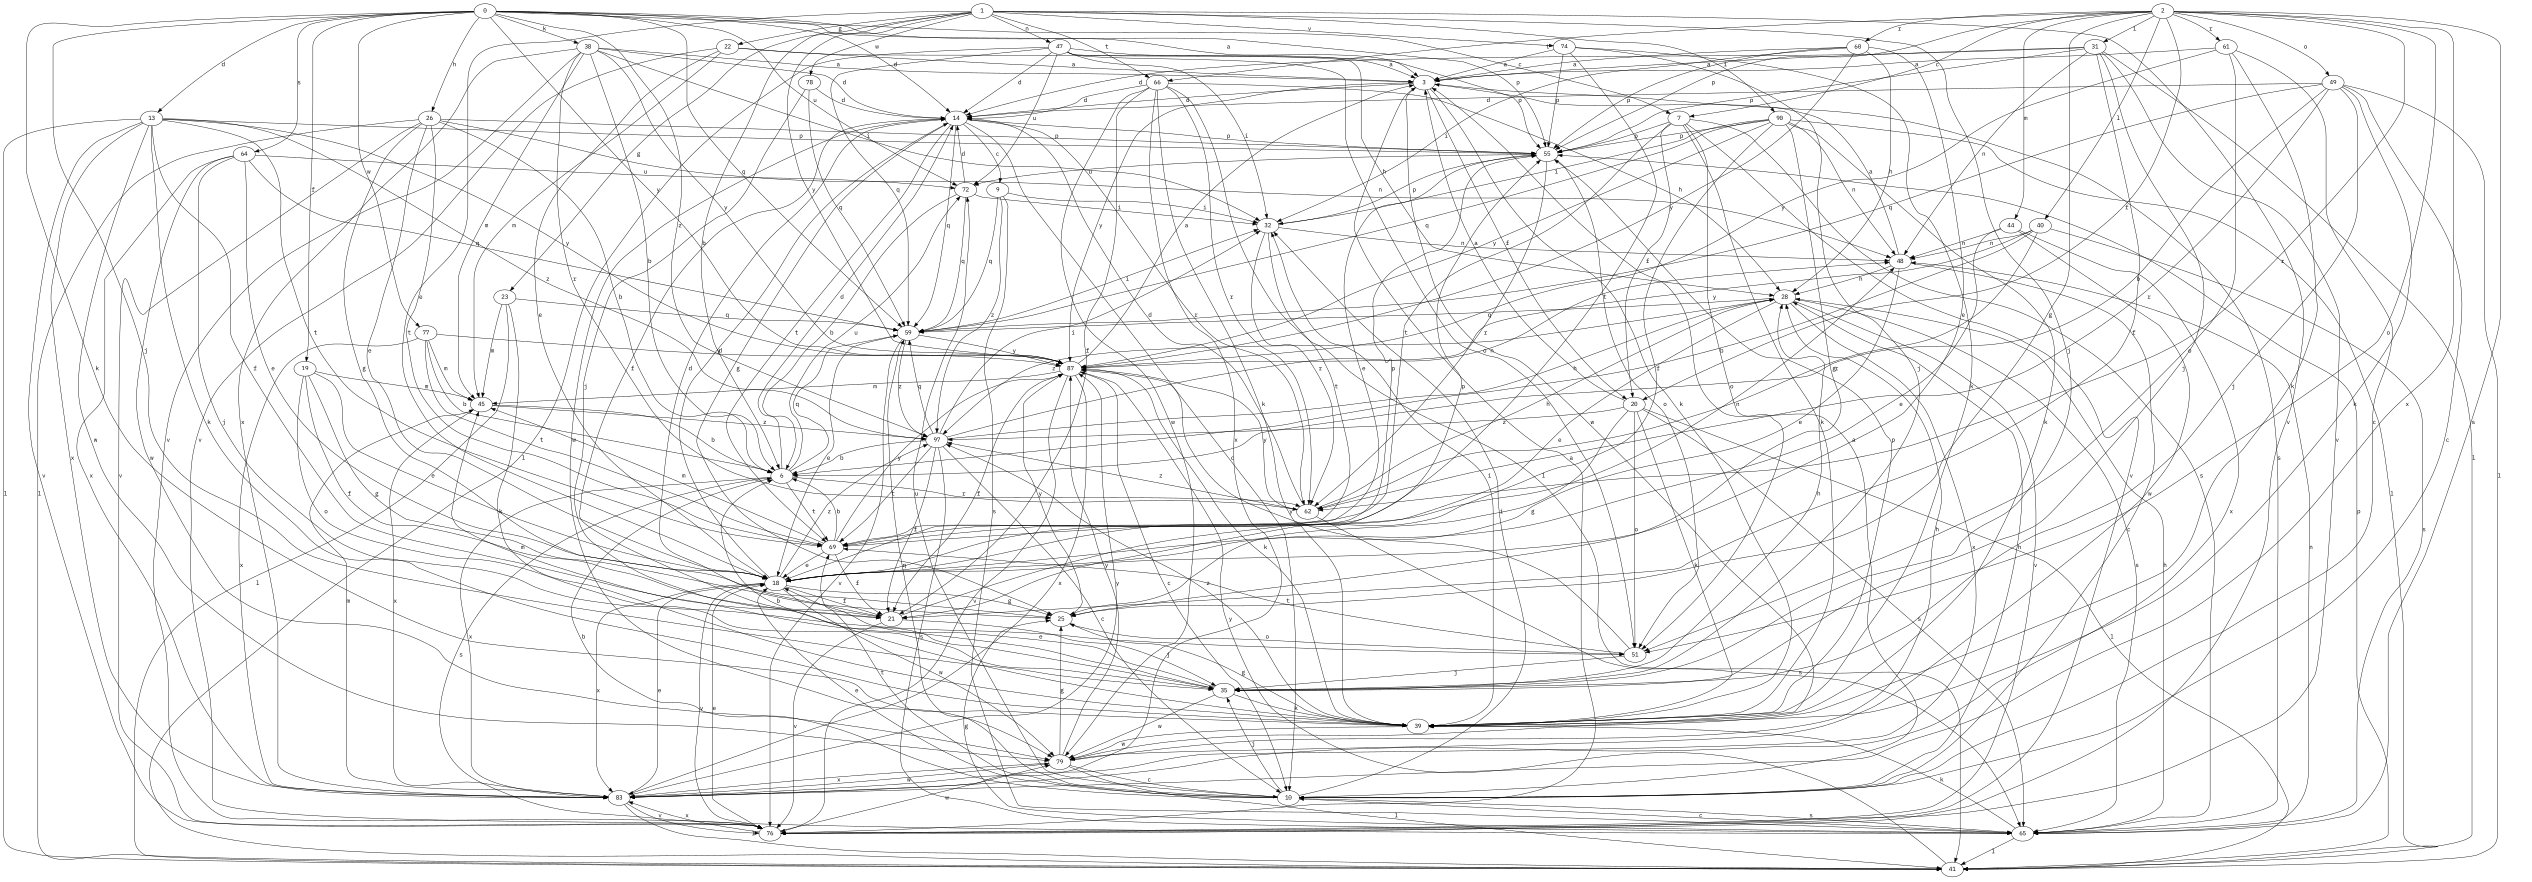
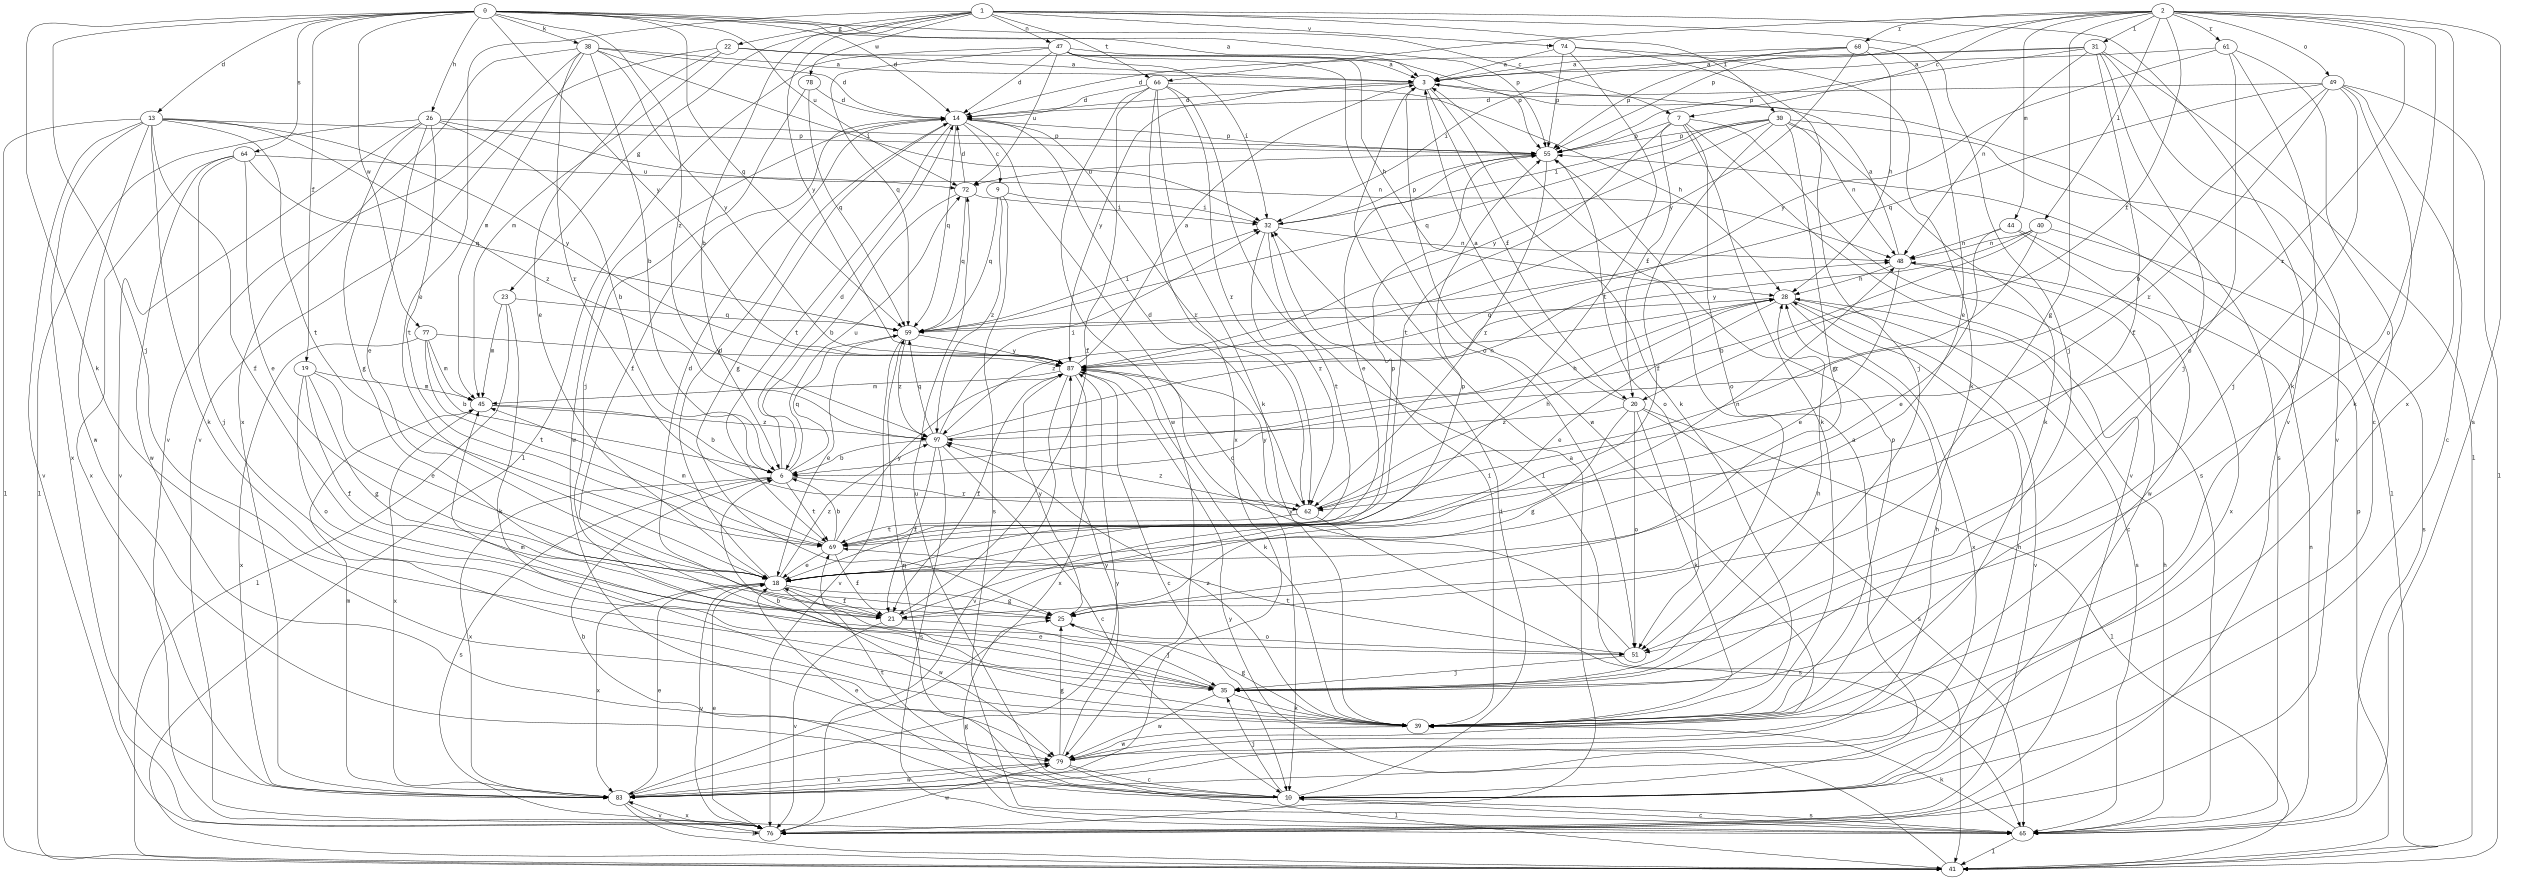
(1780, 118) -> (1780, 118)
(882, 502) -> (1070, 521)
